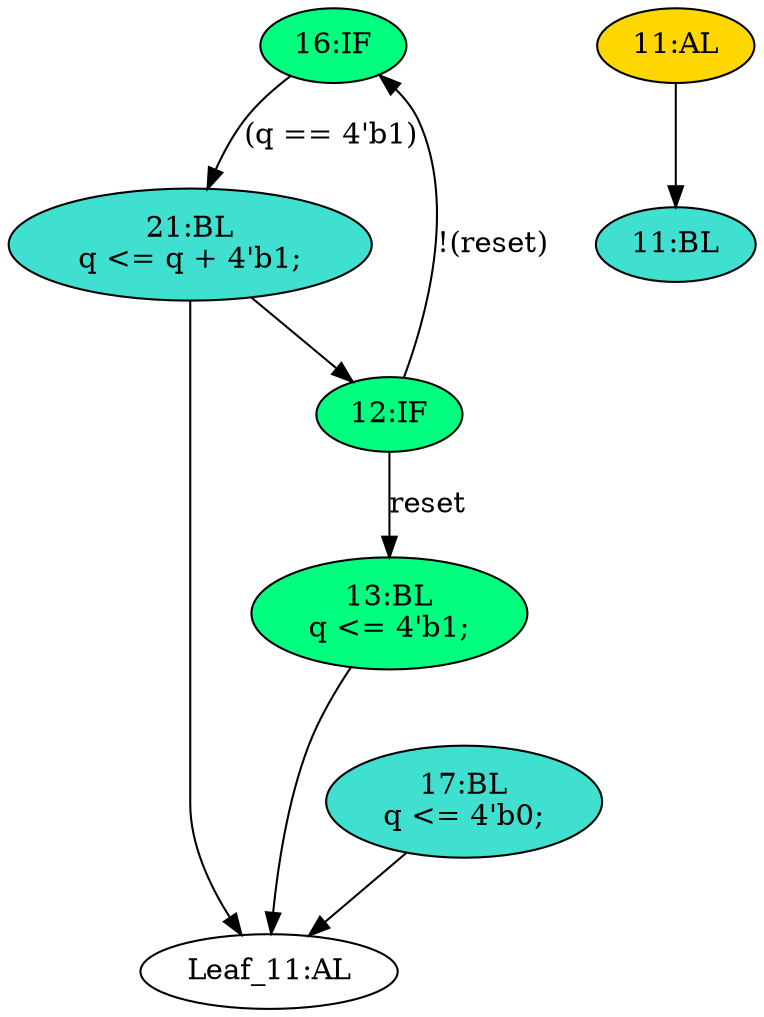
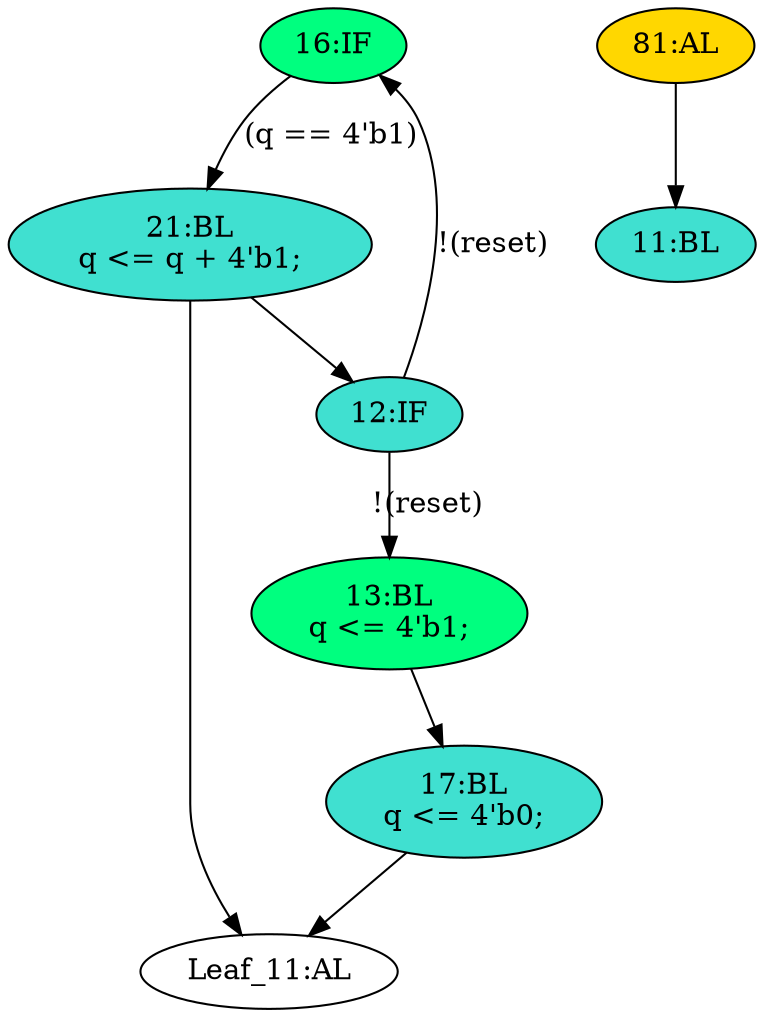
(676, 46) -> (676, 46)
(389, 414) -> (389, 414)
(428, 505) -> (428, 505)
(296, 784) -> (423, 698)
